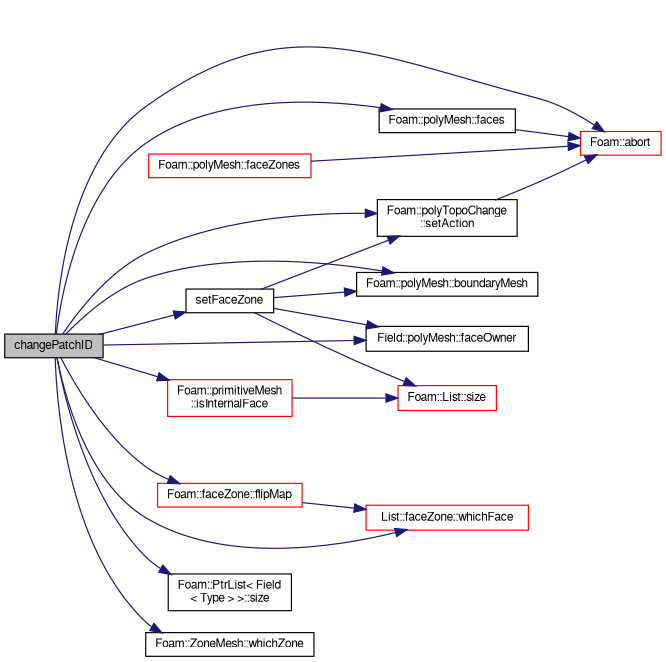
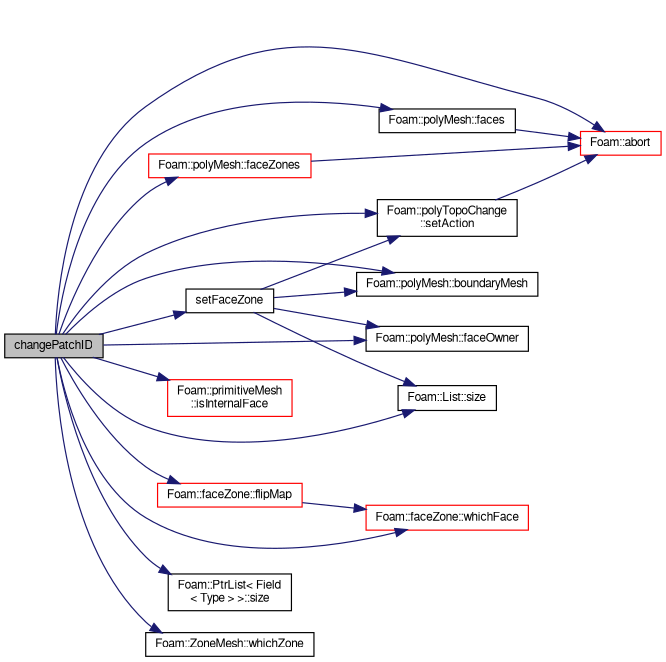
none -> (100, 248)
(447, 339) -> (447, 339)
(339, 398) -> (221, 441)
(447, 398) -> (447, 398)
(447, 518) -> (447, 518)
